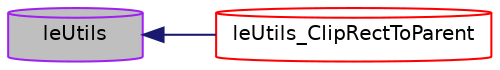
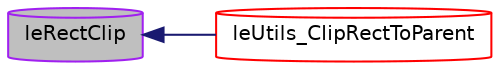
(75, 35) -> (75, 35)
